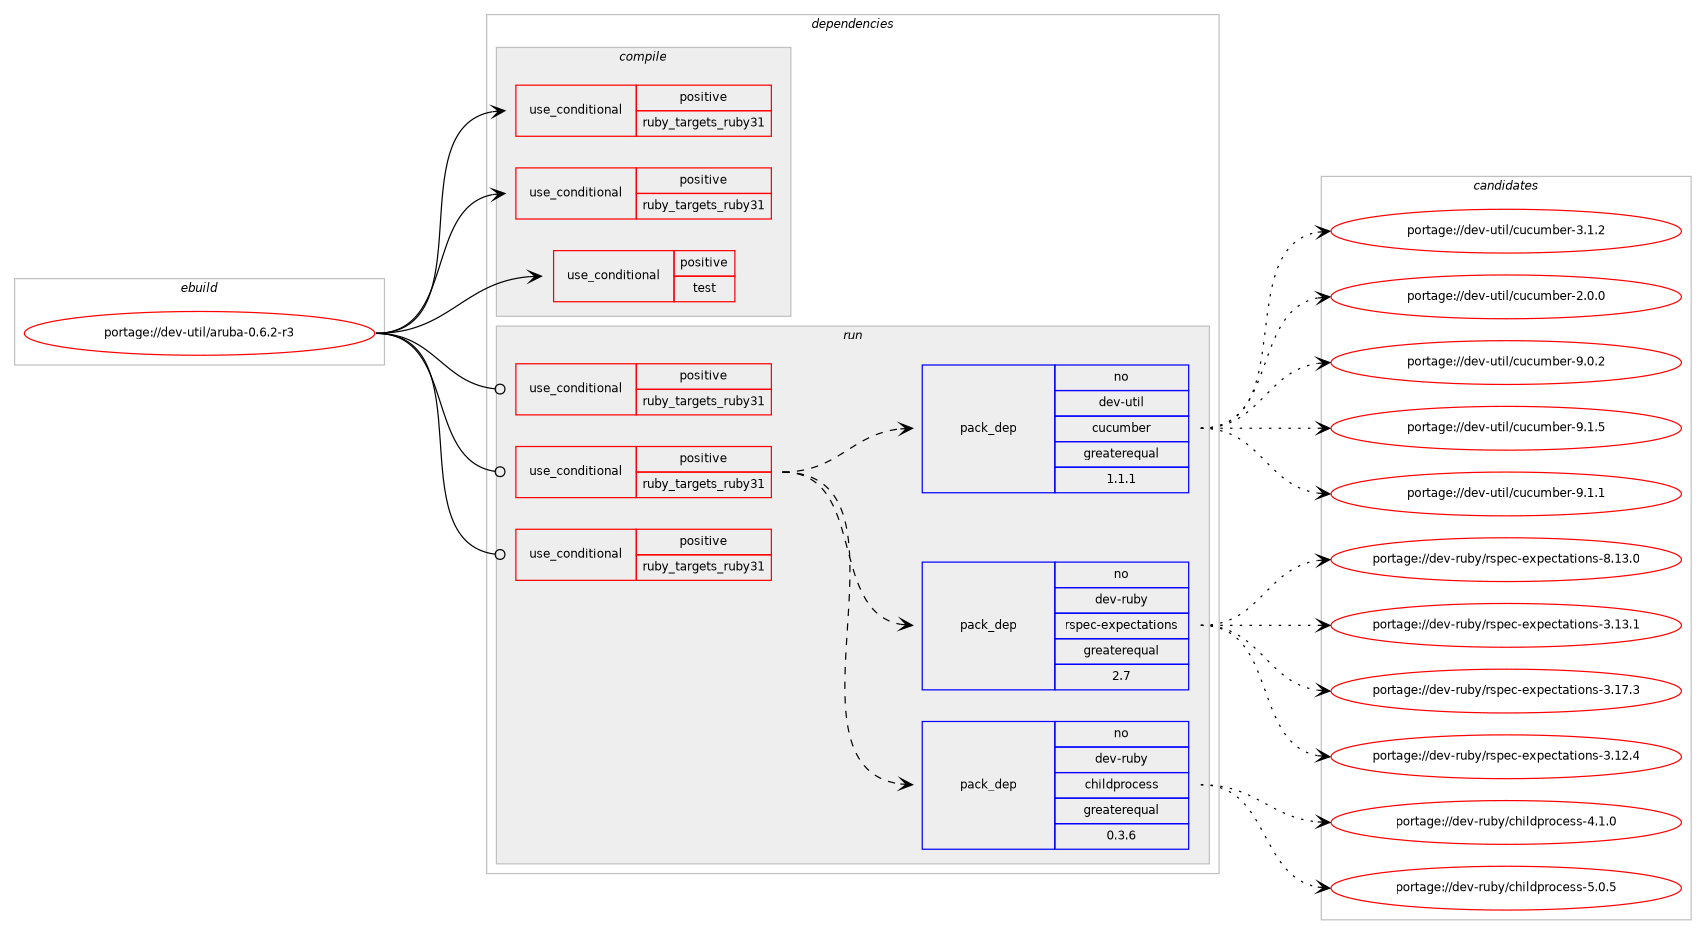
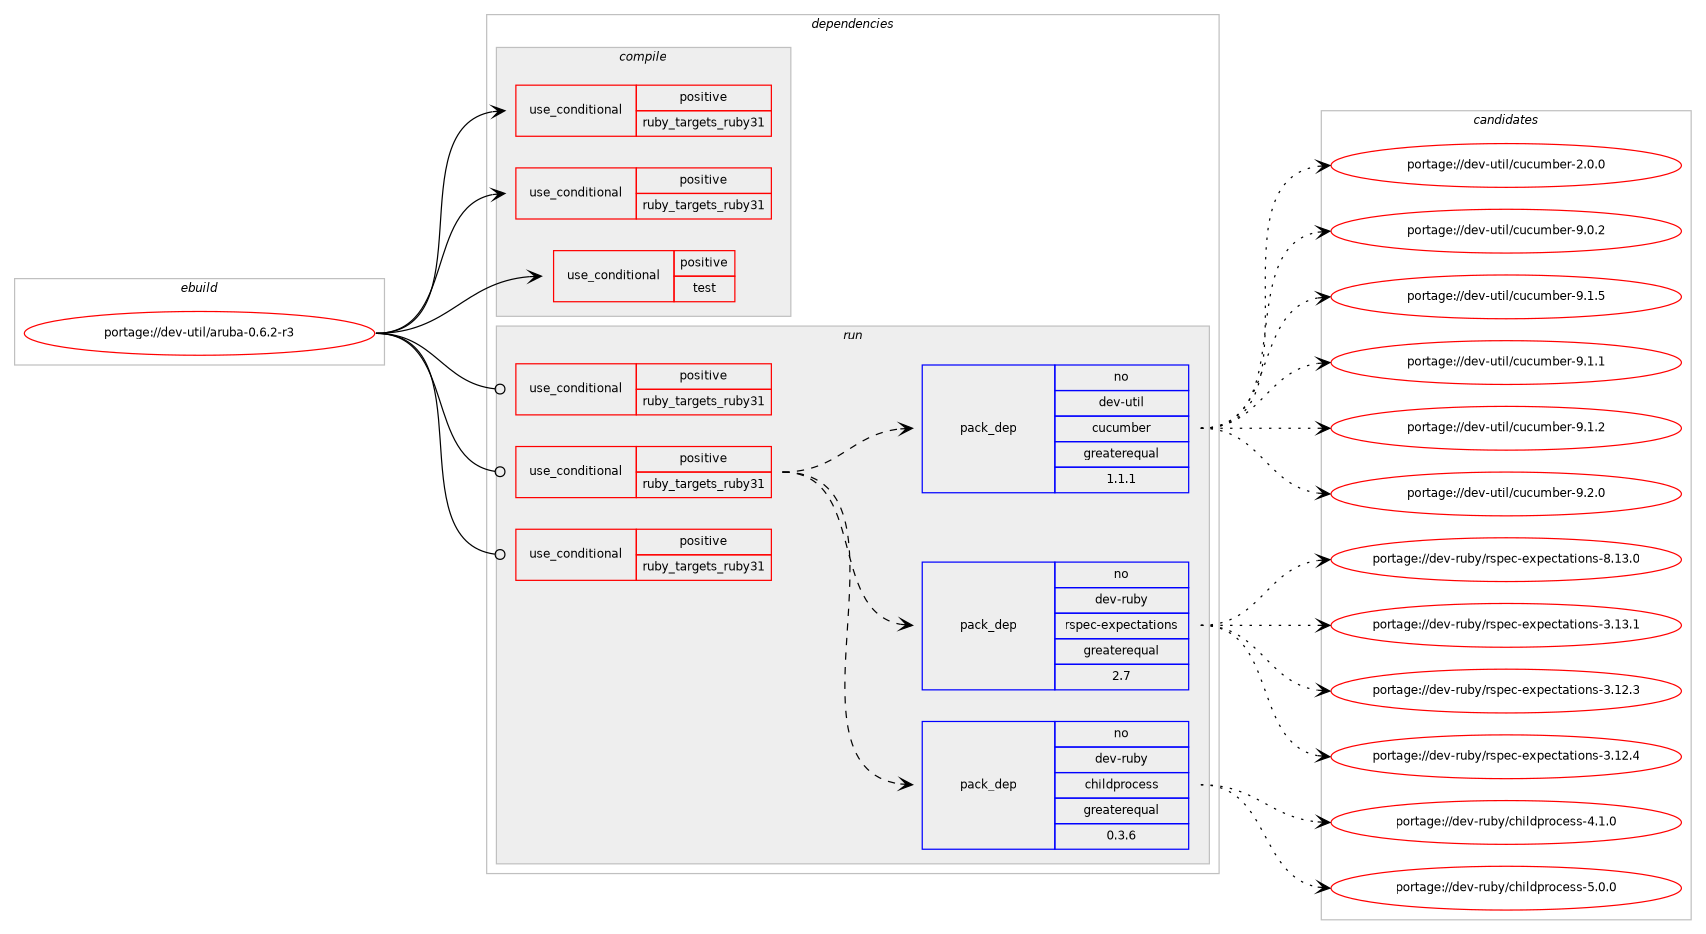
(1506, 231) -> (1506, 428)
none -> (1506, 494)
(1506, 691) -> (1506, 691)
(1506, 888) -> (1506, 888)
